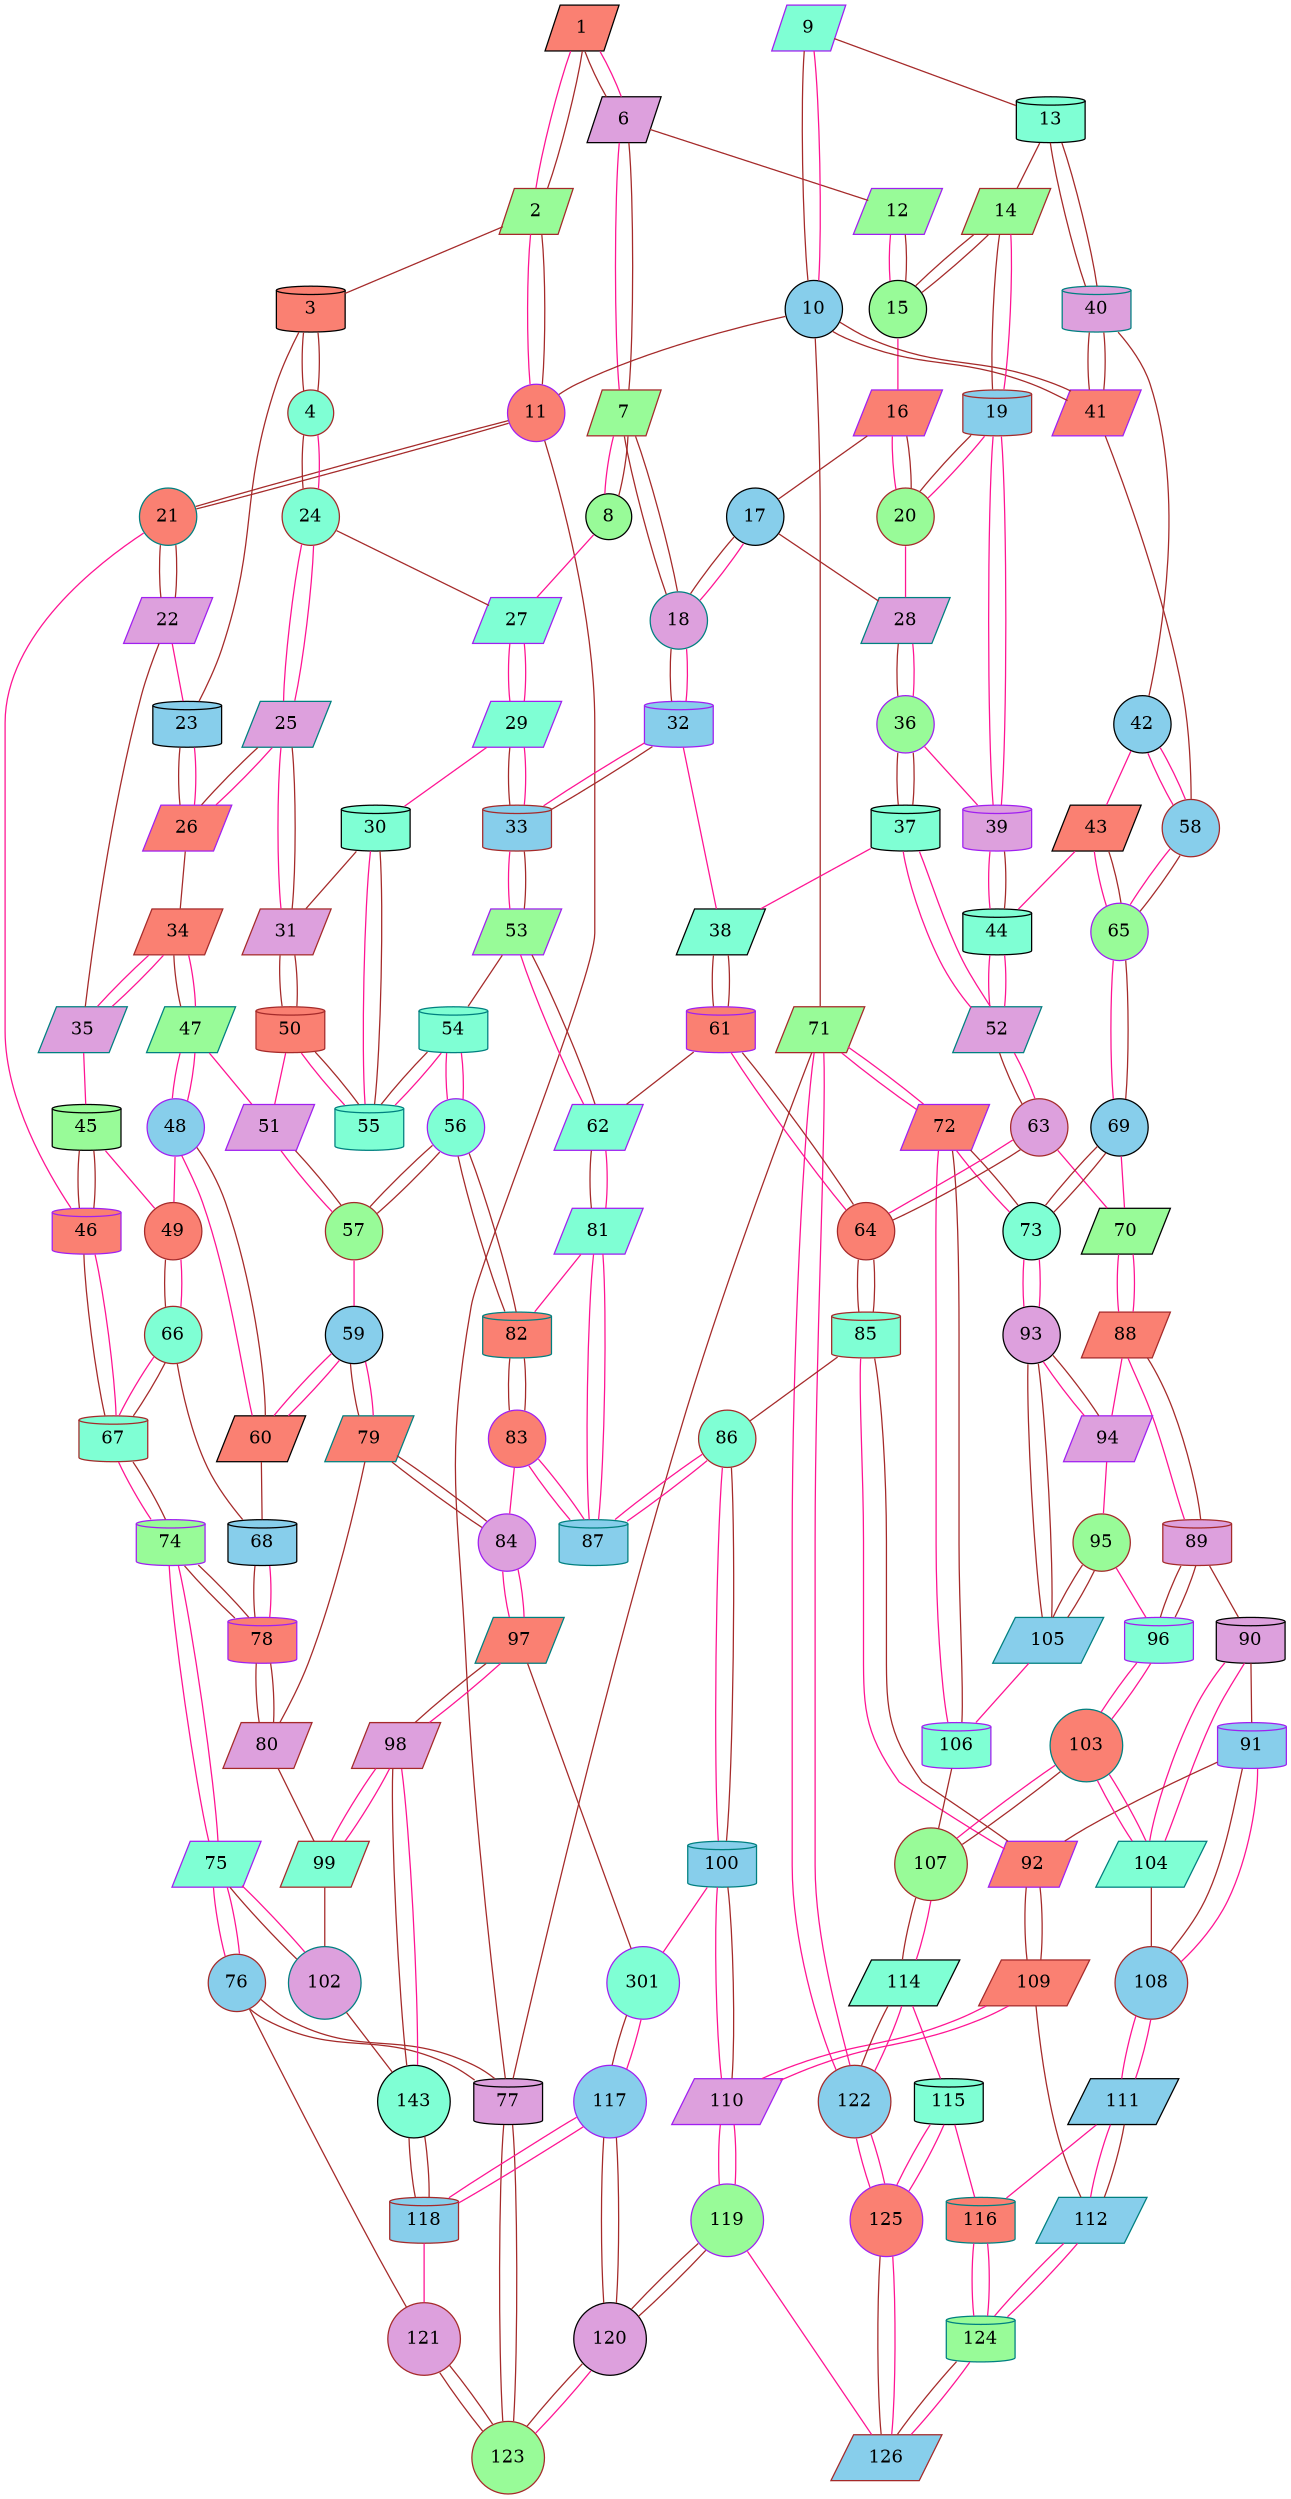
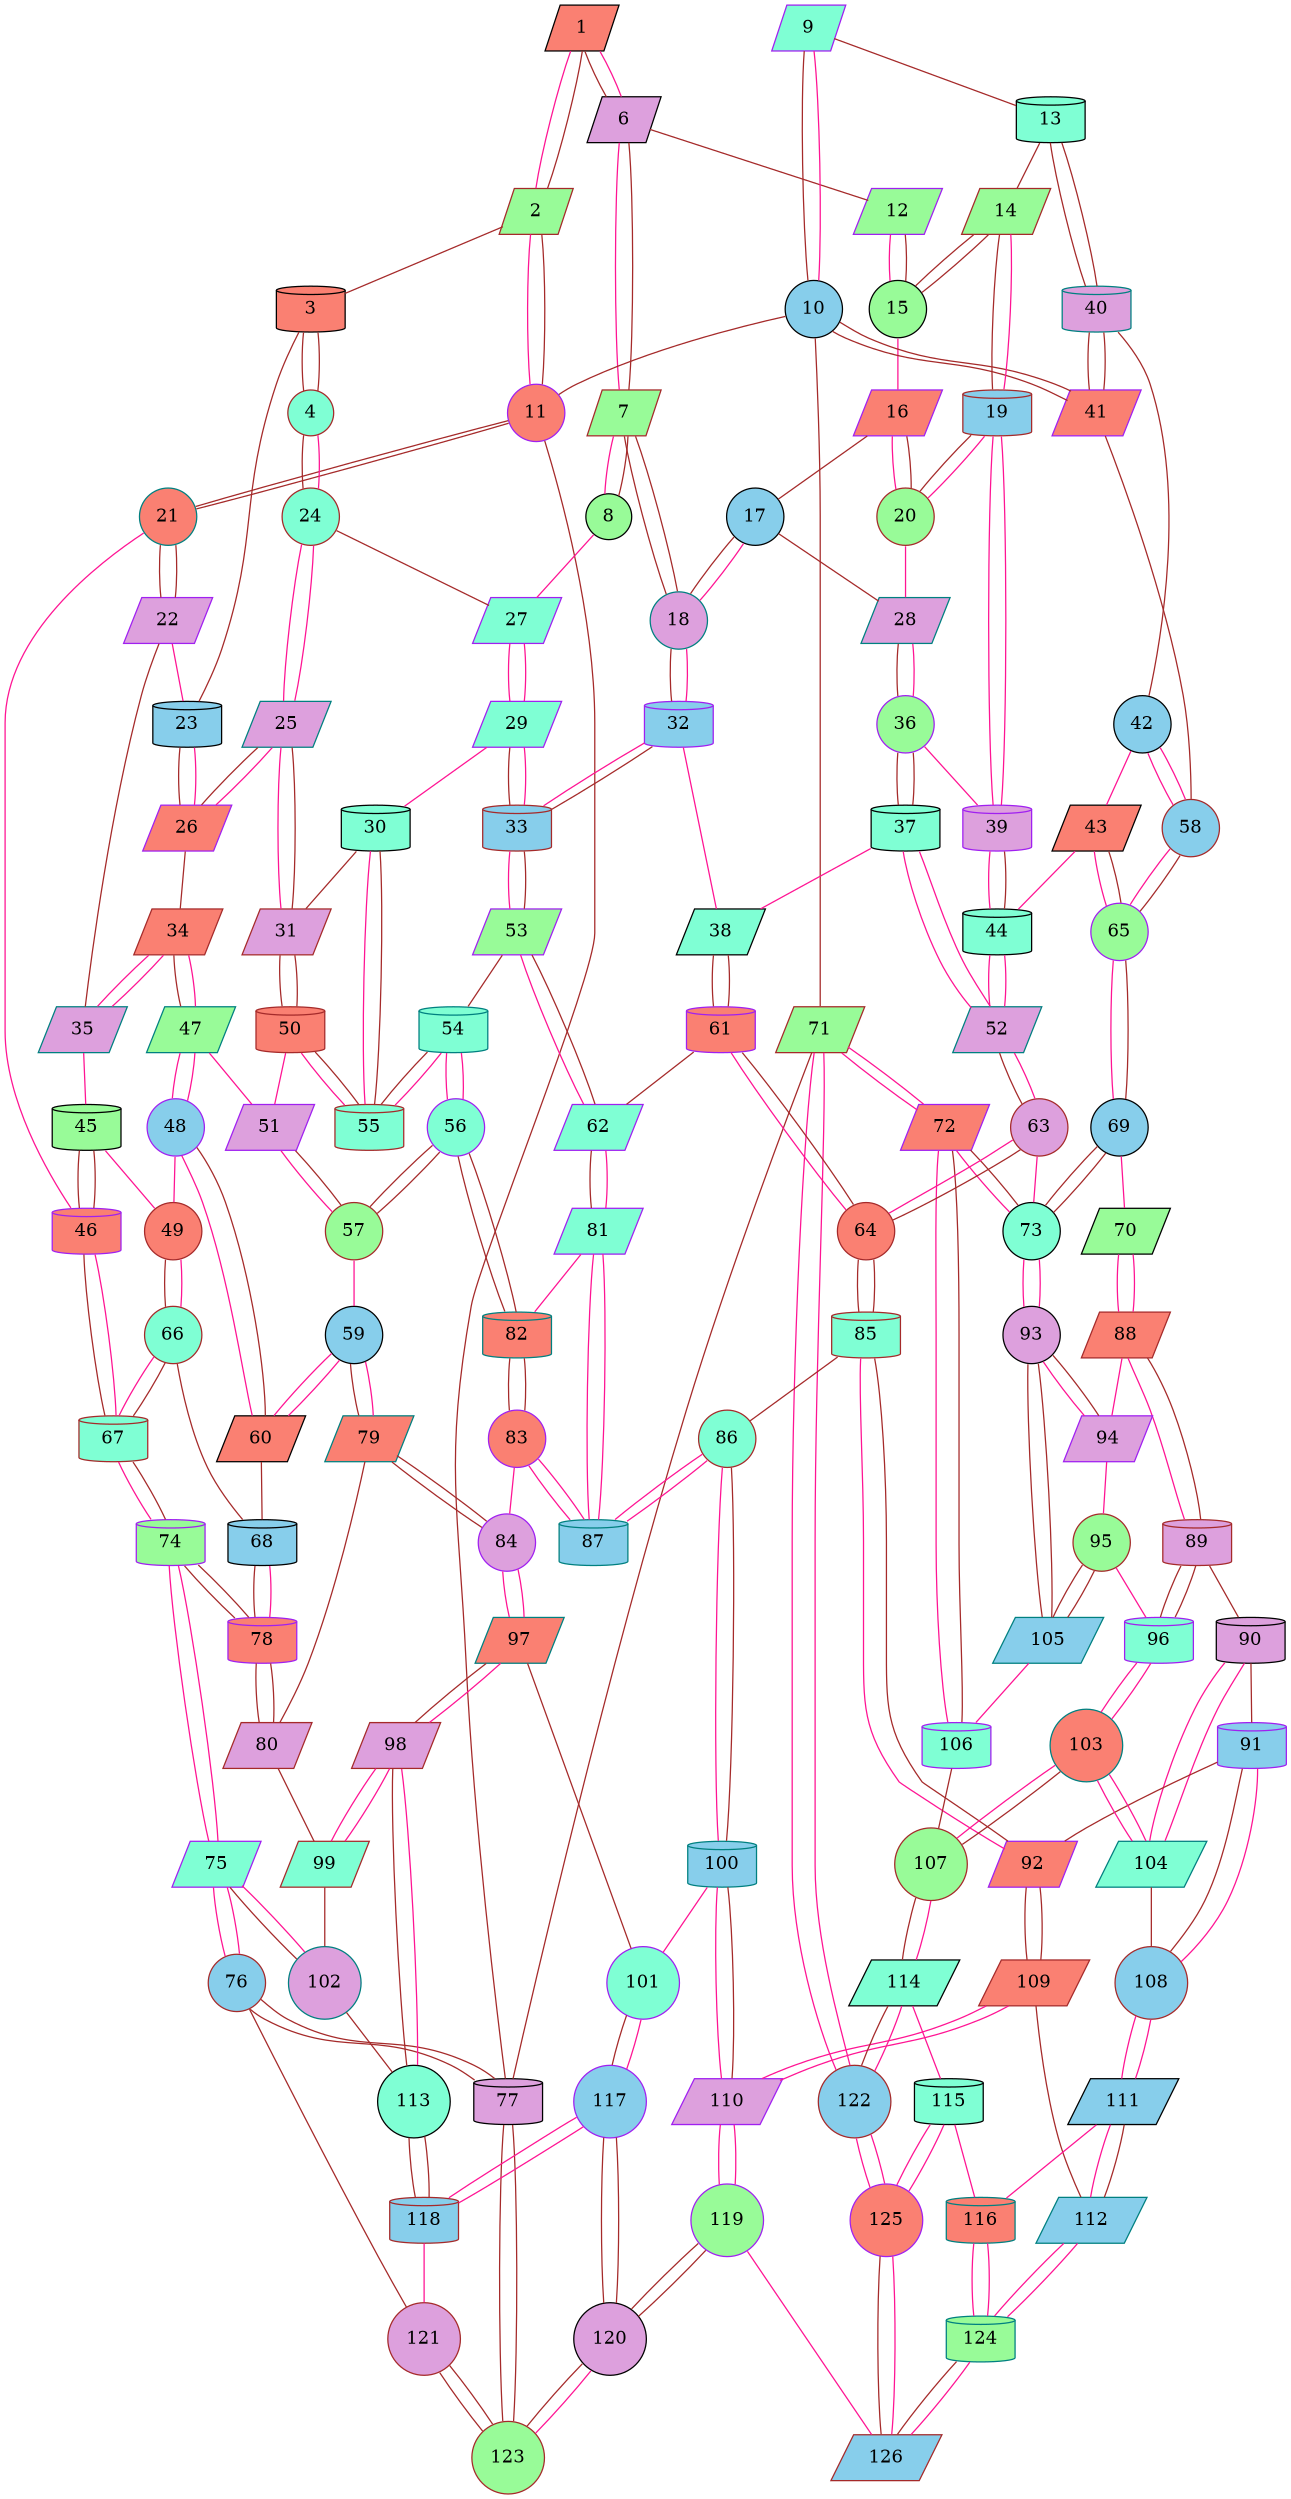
(369, 1127) -> (369, 1127)
(1089, 1186) -> (1035, 1179)
(643, 1983) -> (643, 1983)
(414, 2102) -> (414, 2102)
